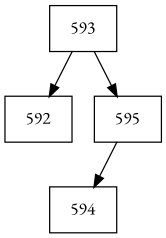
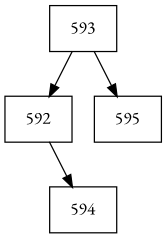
(108, 159) -> (58, 159)
